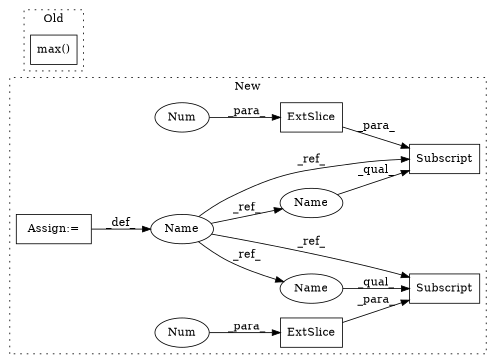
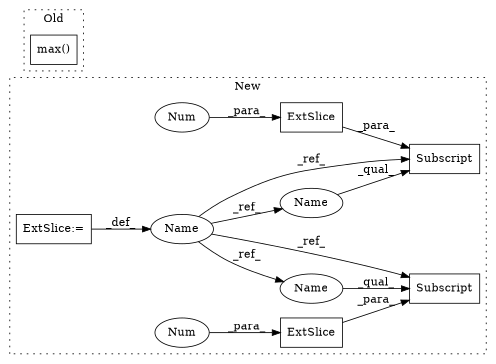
(54, 229) -> (54, 229)
